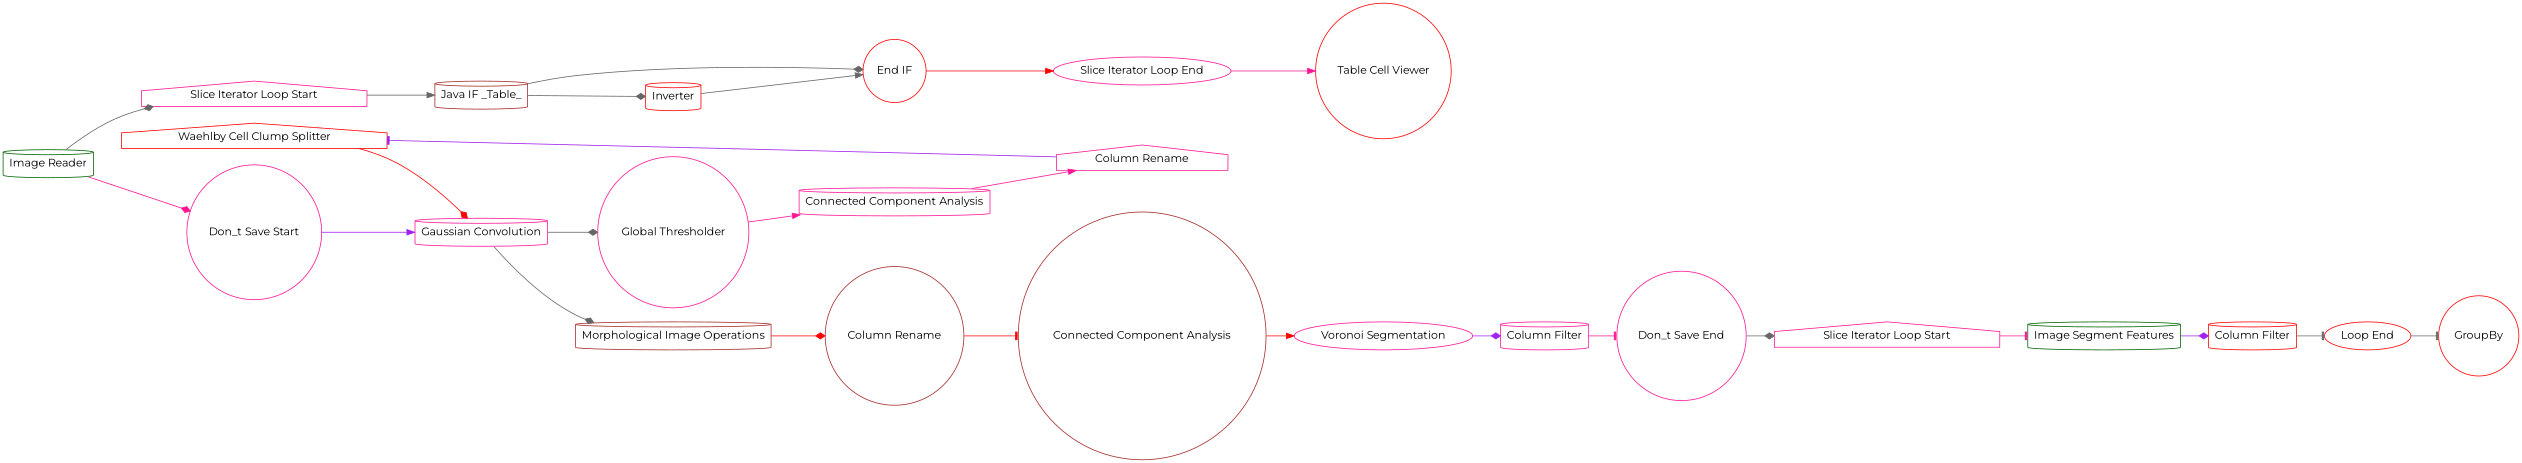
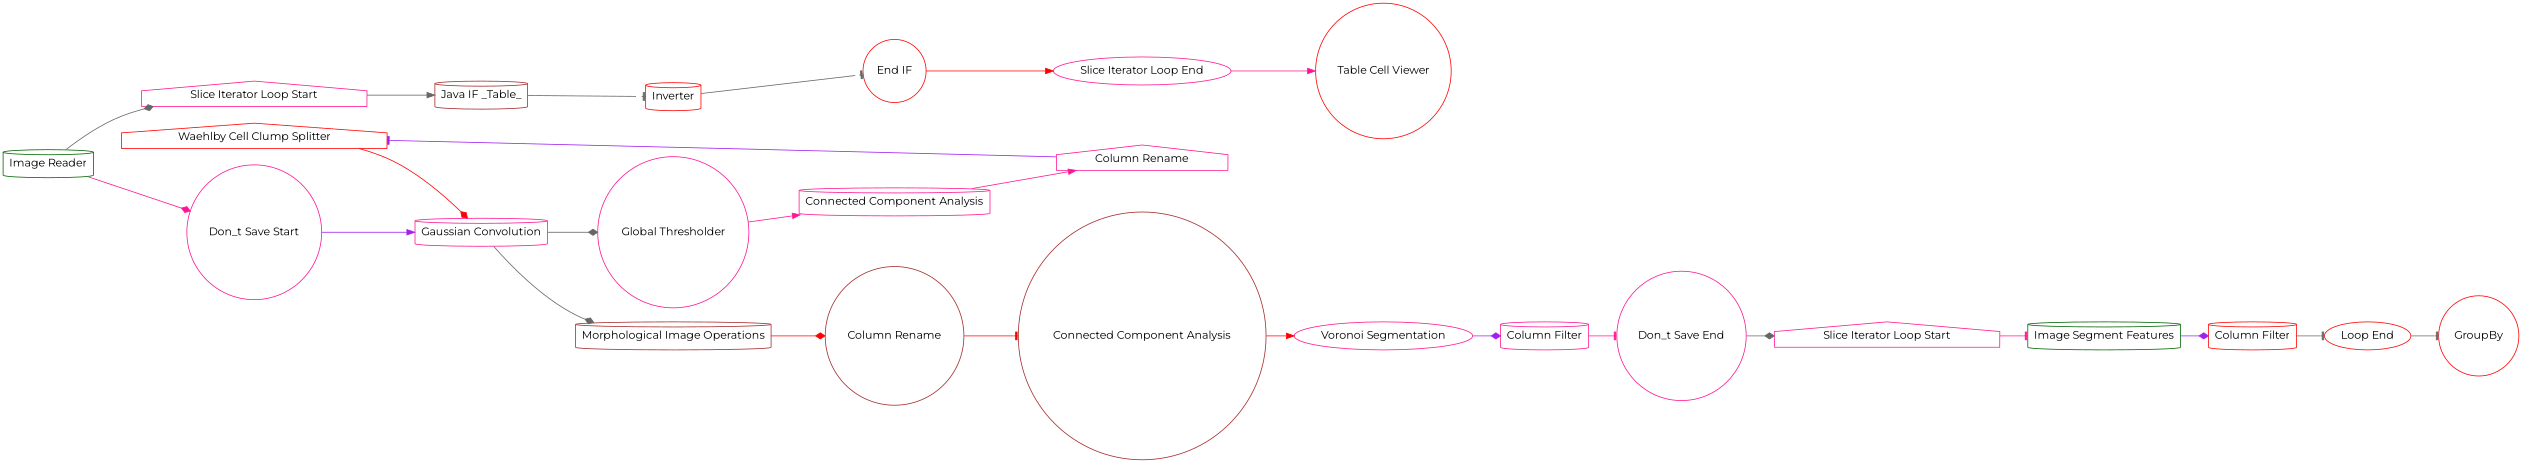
(690, 68) -> none
(778, 85) -> (778, 85)
(582, 96) -> (582, 96)
